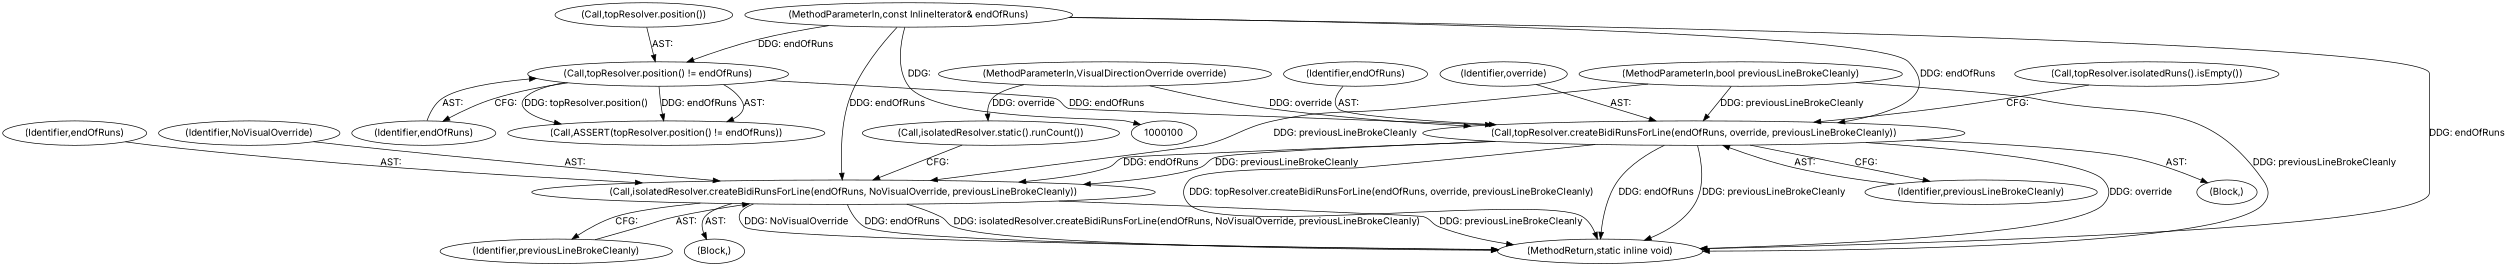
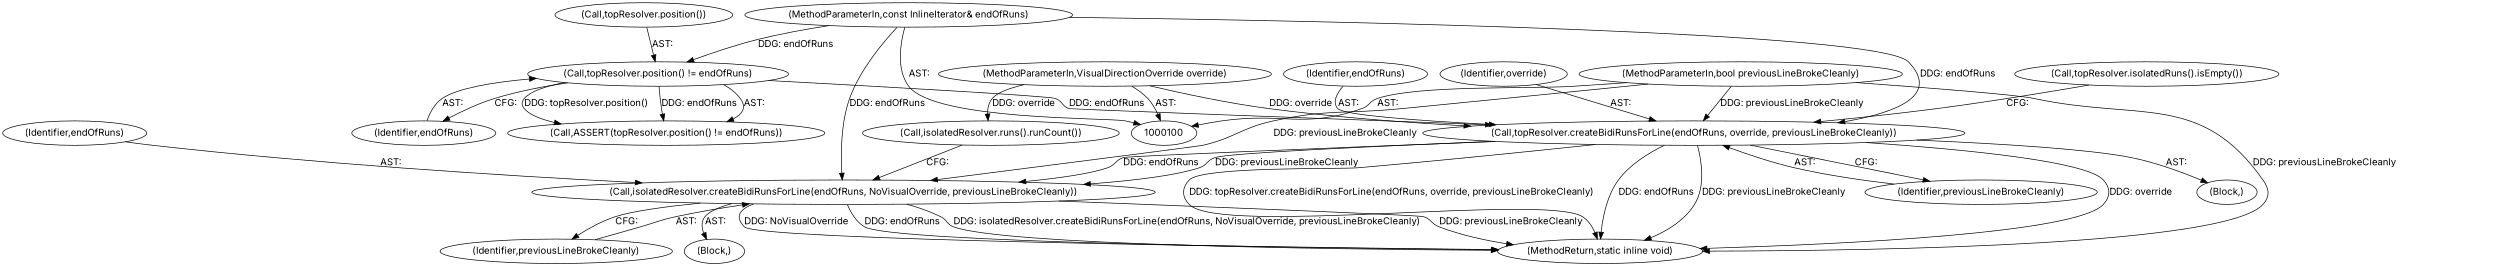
(2173, 46) -> none
(921, 74) -> (921, 74)
none -> (1410, 92)
none -> (1147, 98)
(249, 133) -> none
(991, 133) -> (991, 133)
